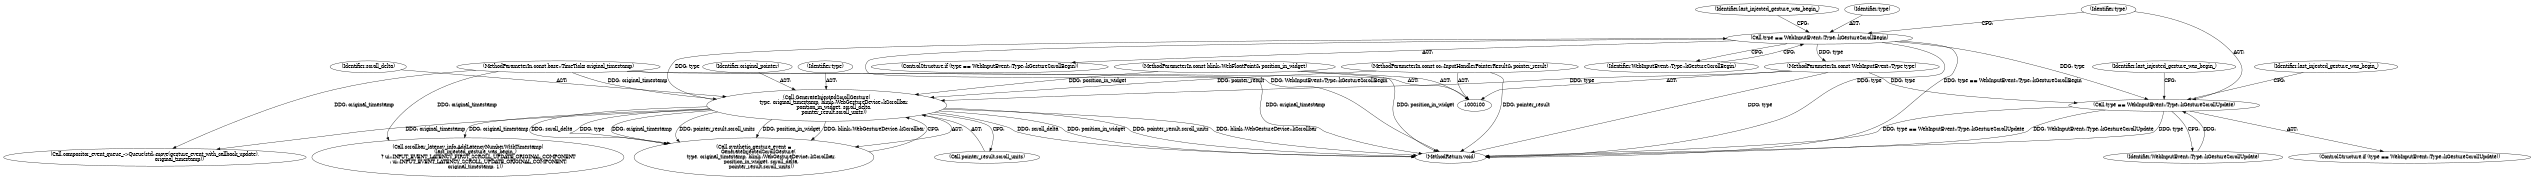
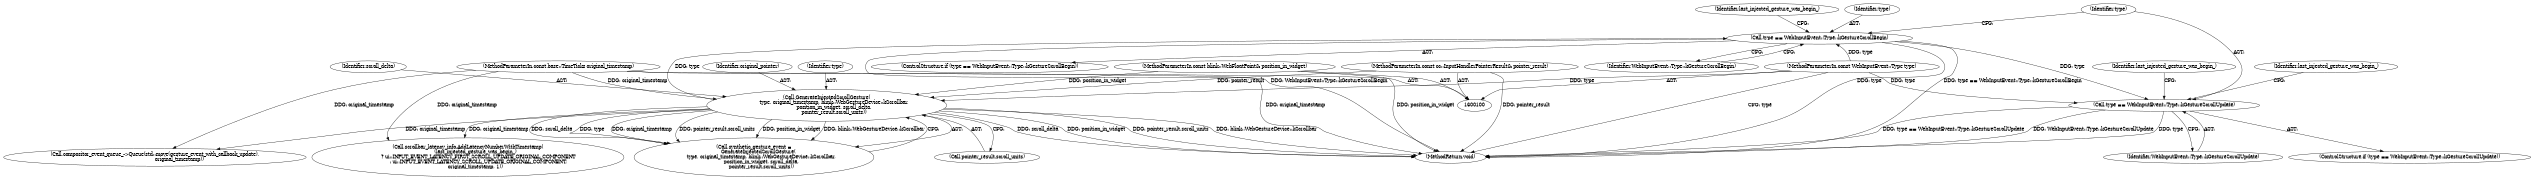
(1817, 53) -> (1846, 52)
(1475, 105) -> (1475, 105)
(1760, 105) -> (1760, 105)
(2210, 130) -> (2210, 130)
